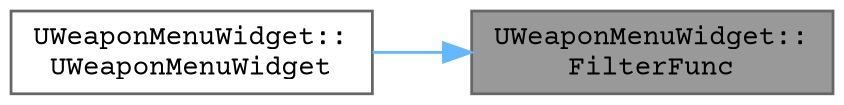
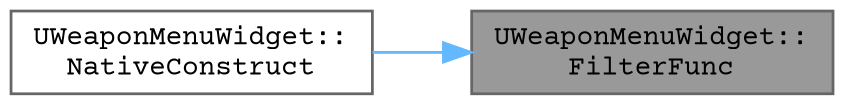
(192, 52) -> (192, 52)
